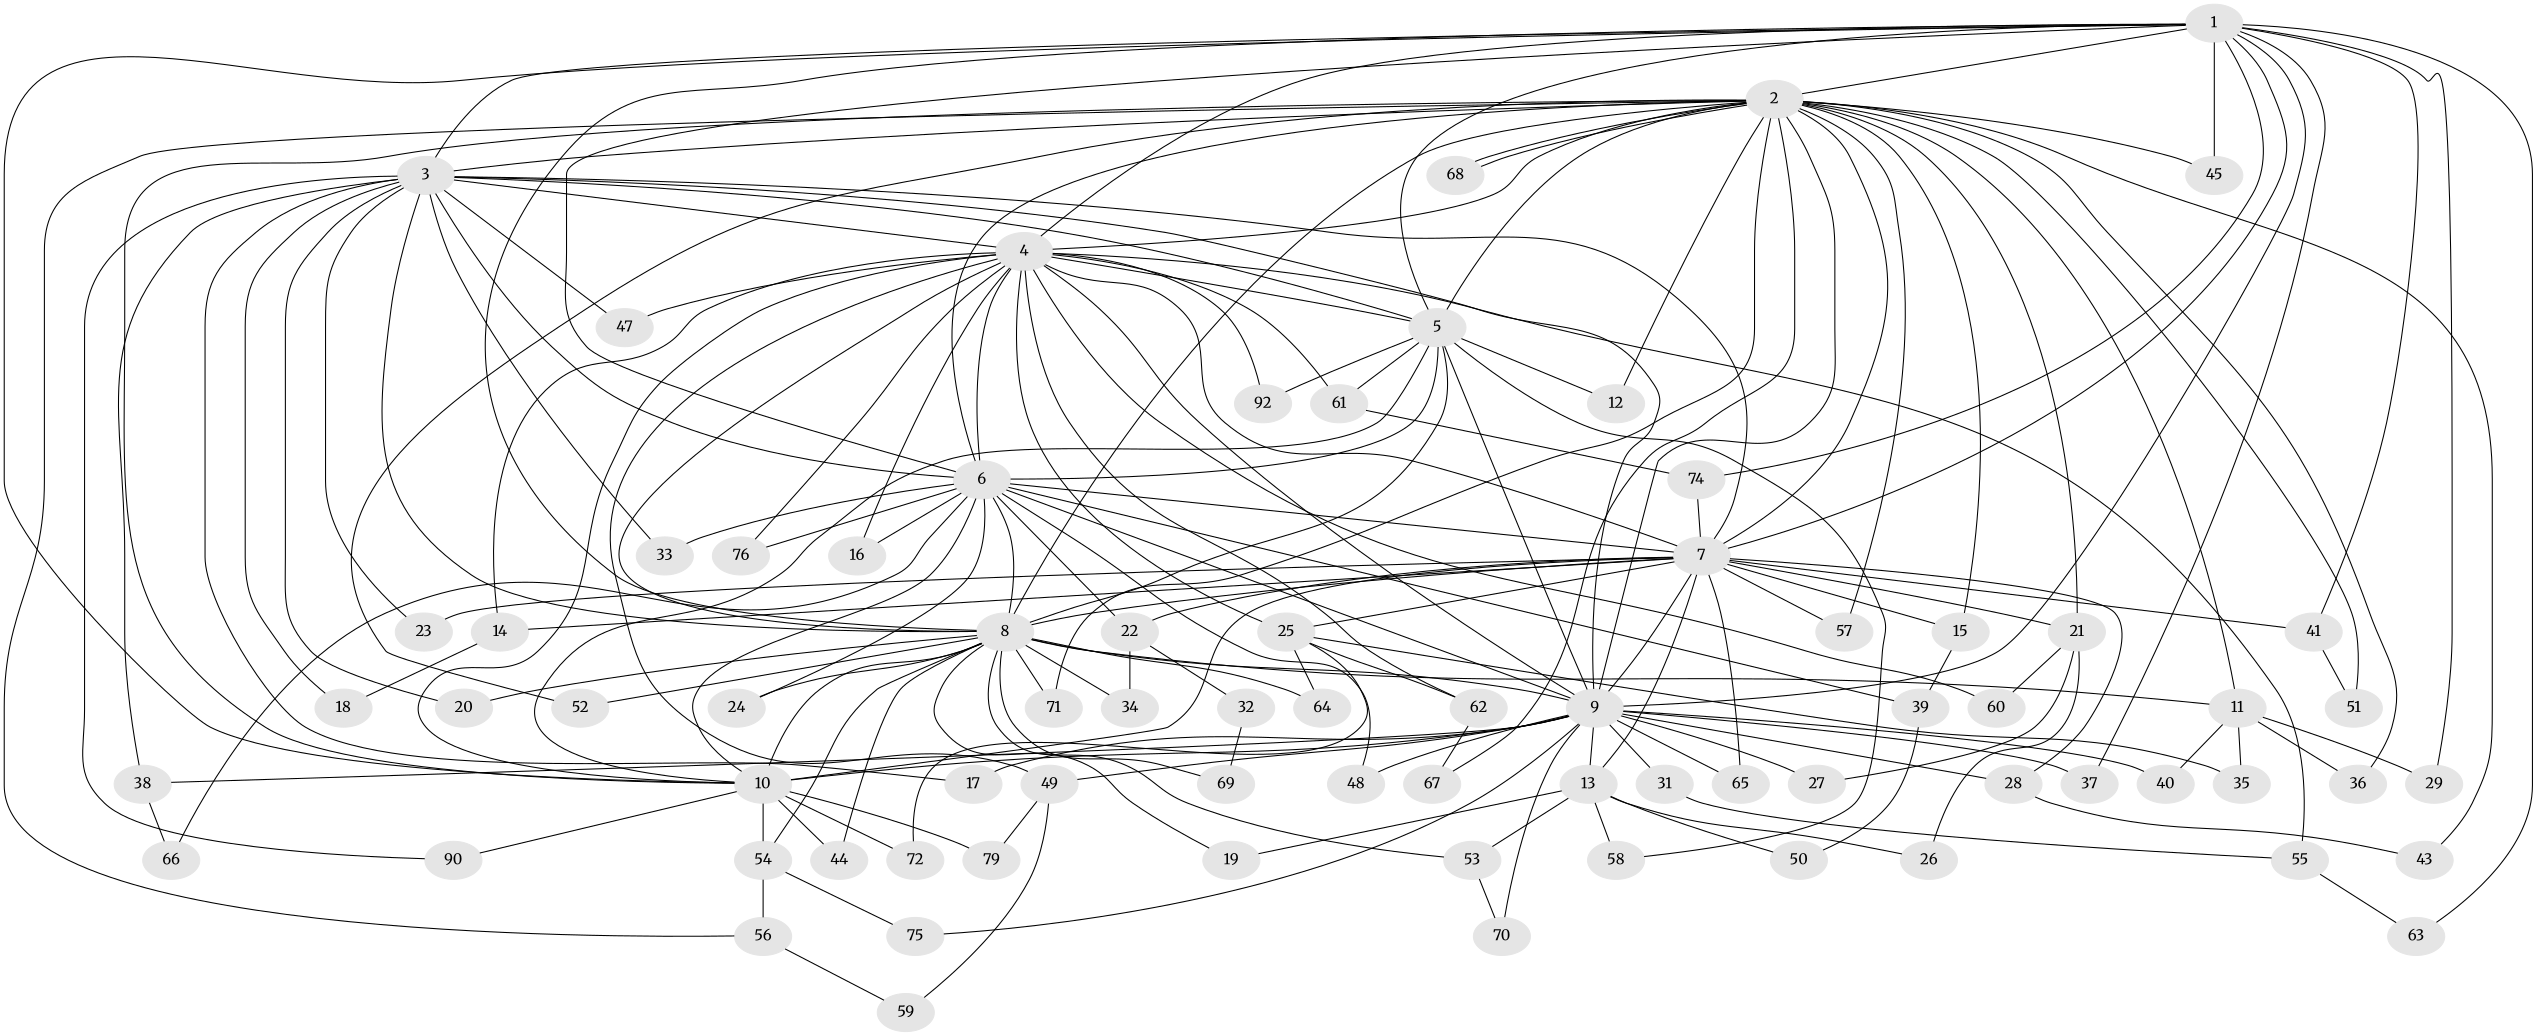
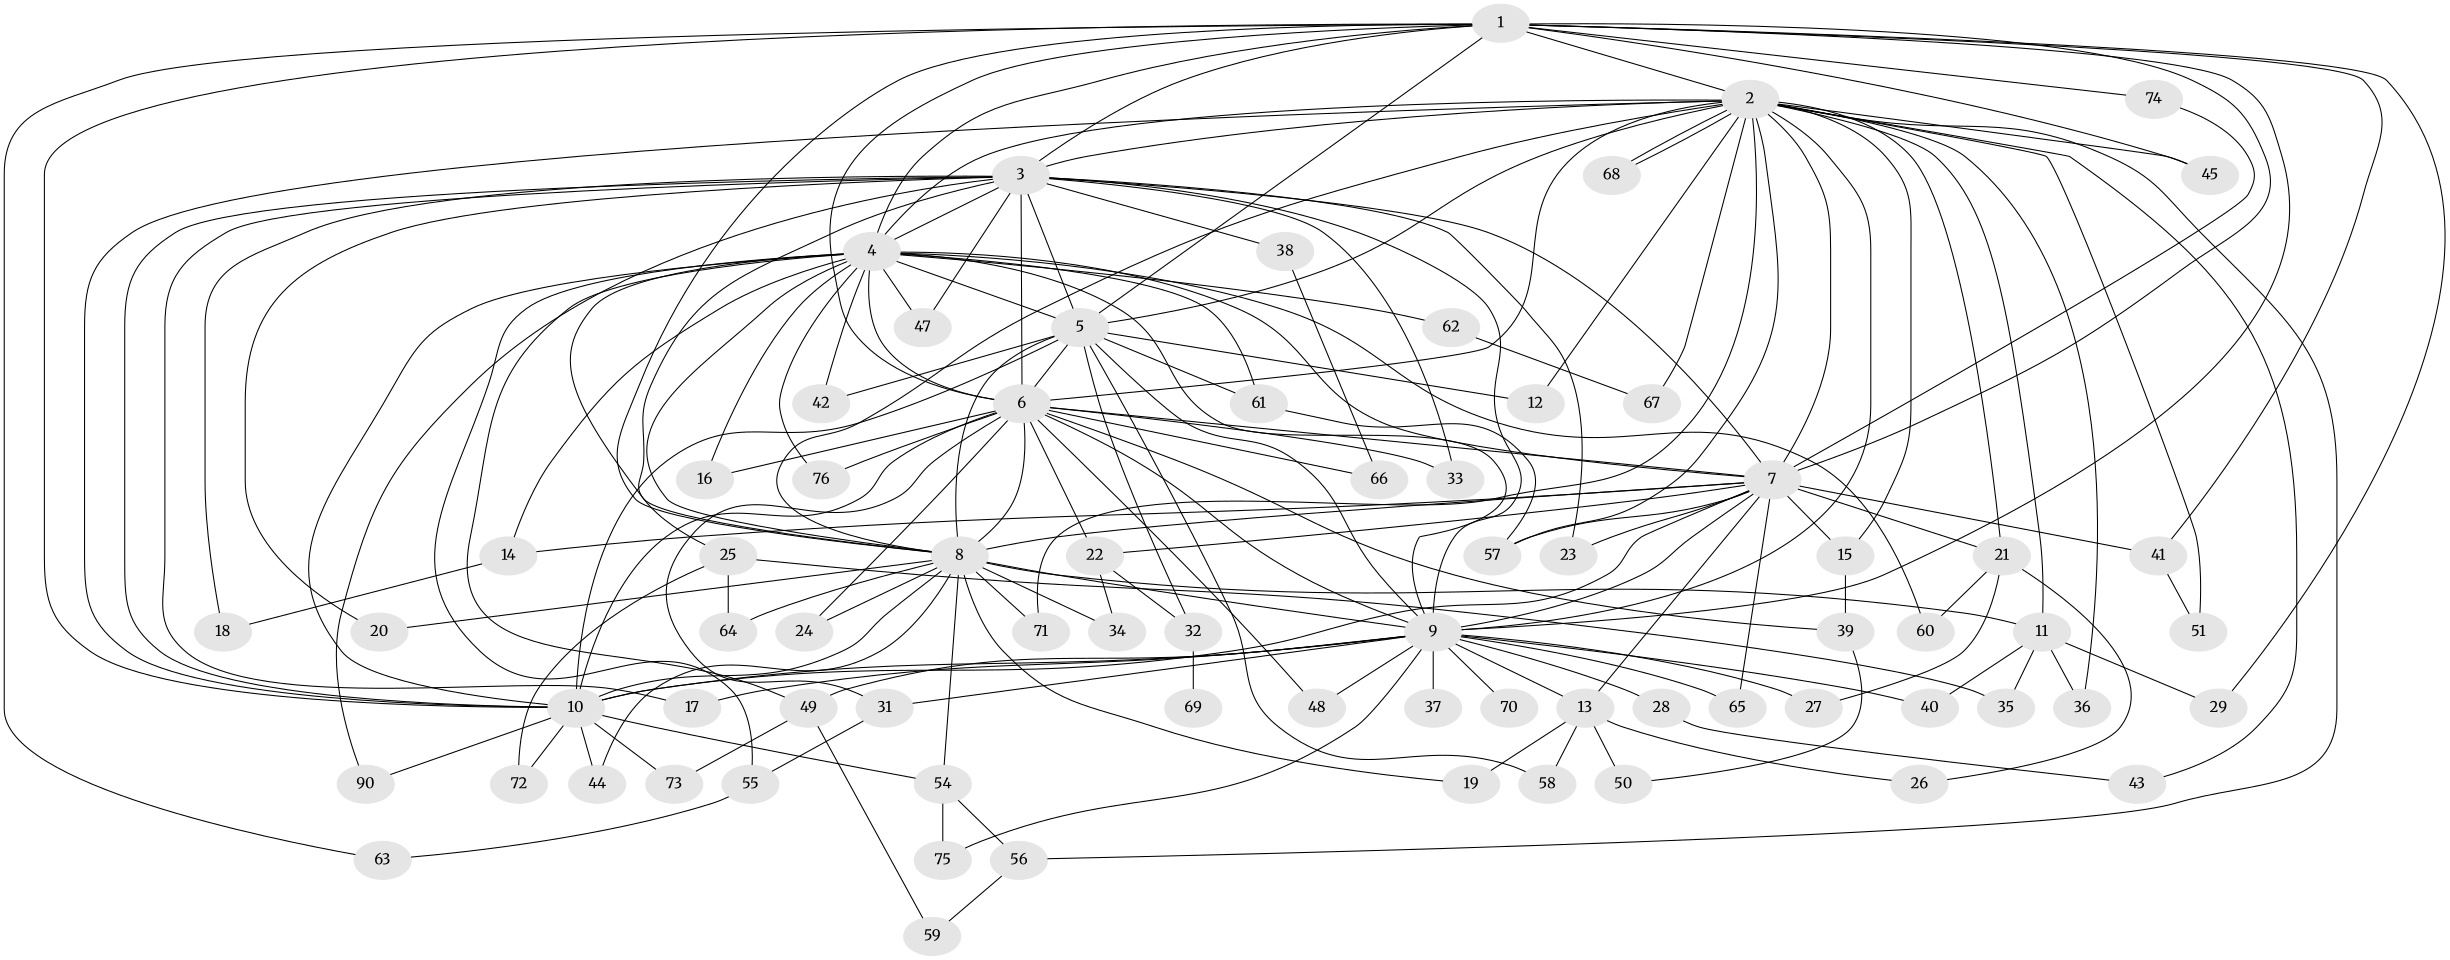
none -> (166, 239)
(2267, 372) -> none
(1263, 404) -> (821, 404)
(1518, 442) -> (1456, 424)
none -> (1128, 483)
none -> (683, 547)
(2019, 587) -> none
(1494, 594) -> none
(1372, 666) -> none
(580, 708) -> none
(1023, 734) -> none
(1221, 745) -> none
(991, 860) -> (674, 784)
(1472, 860) -> none
